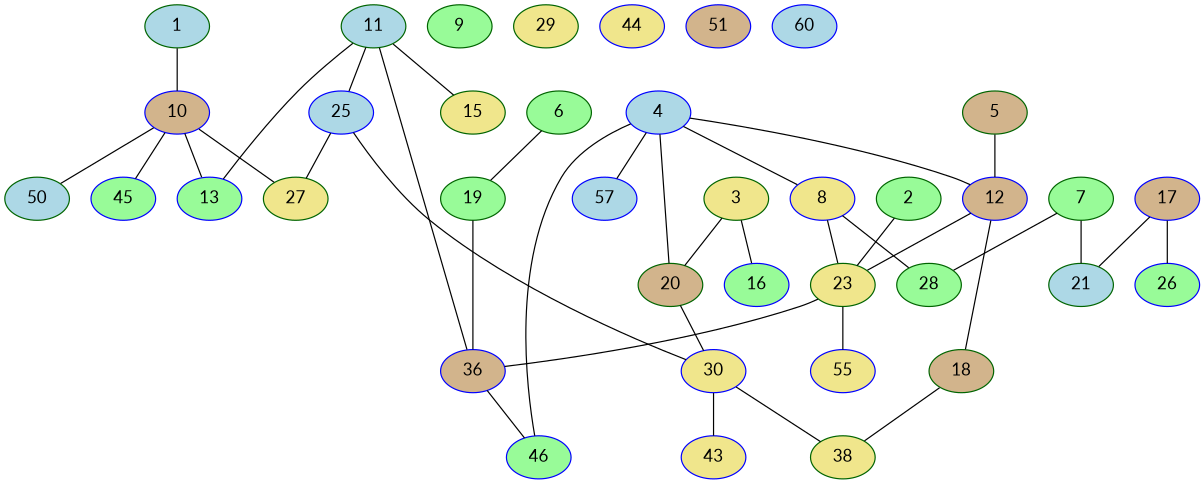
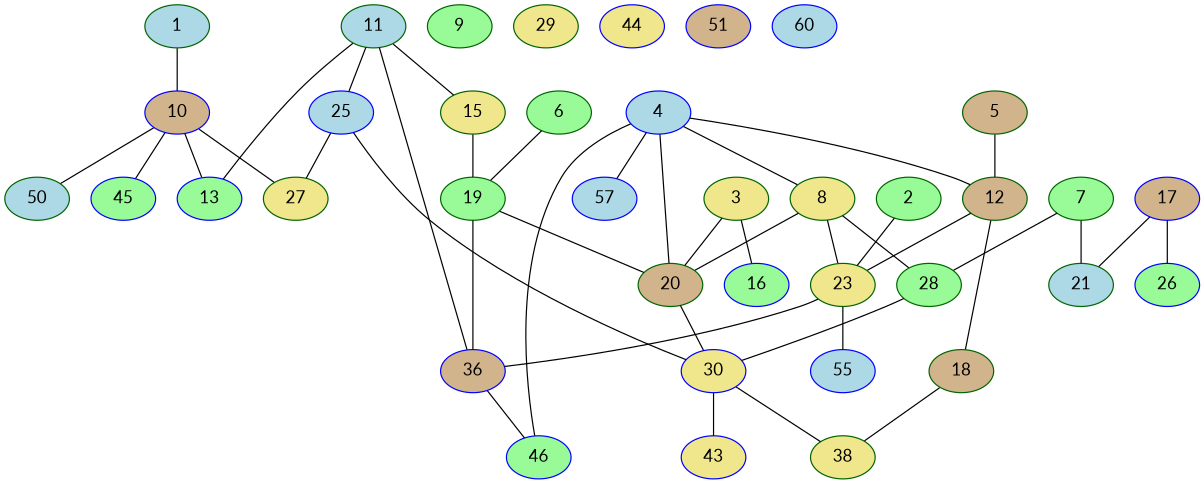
none -> (473, 156)
(822, 199) -> (822, 199)
(995, 199) -> (995, 199)
none -> (754, 237)
none -> (572, 242)
none -> (823, 331)
(843, 371) -> (843, 371)
